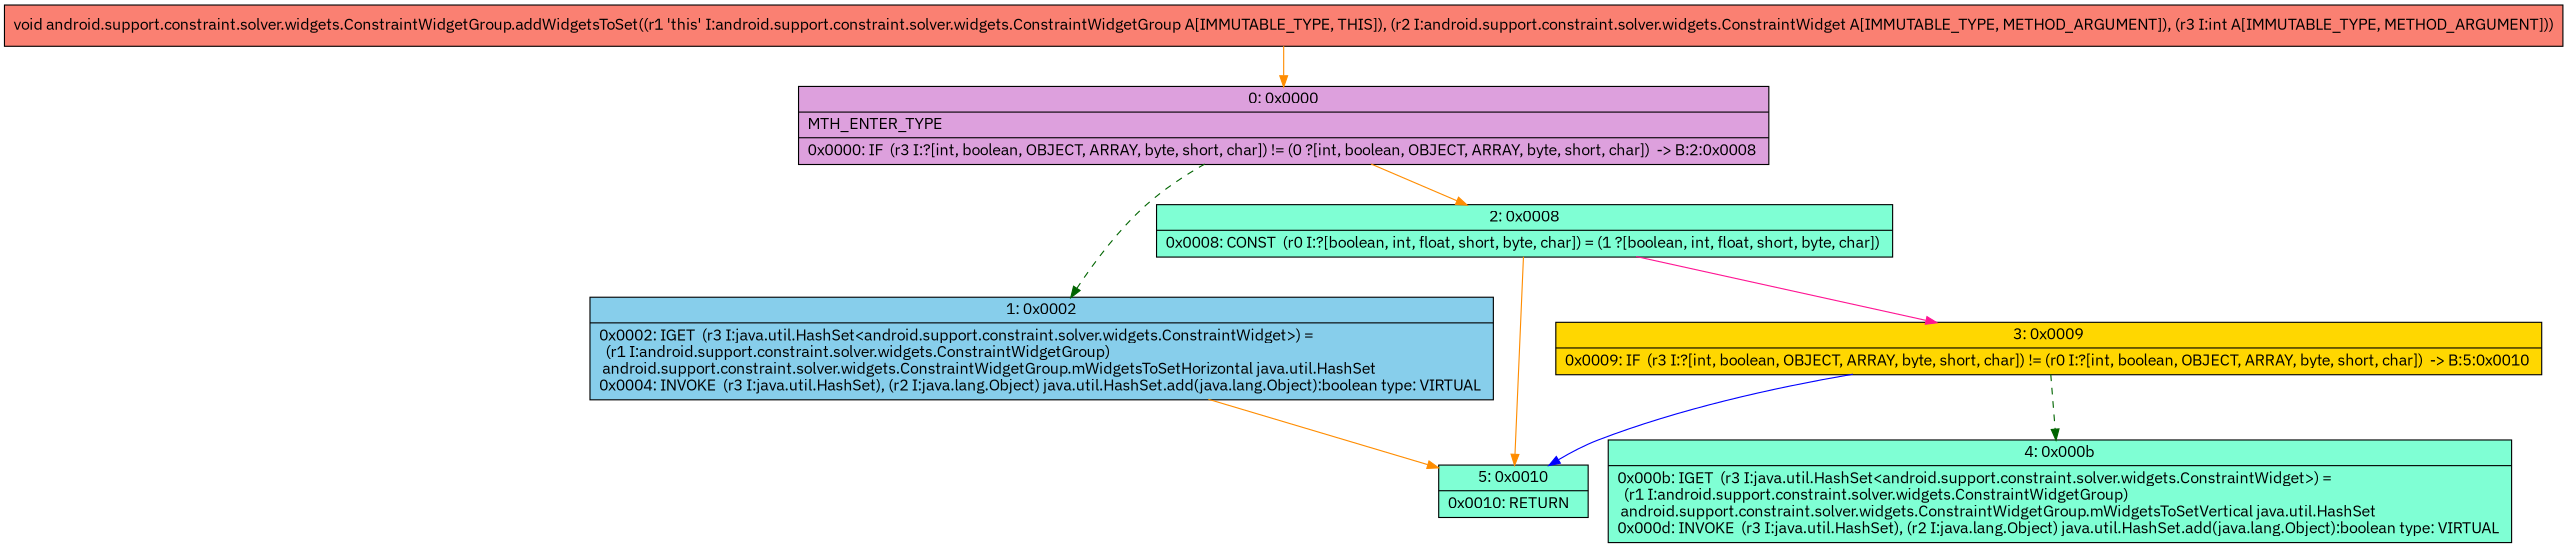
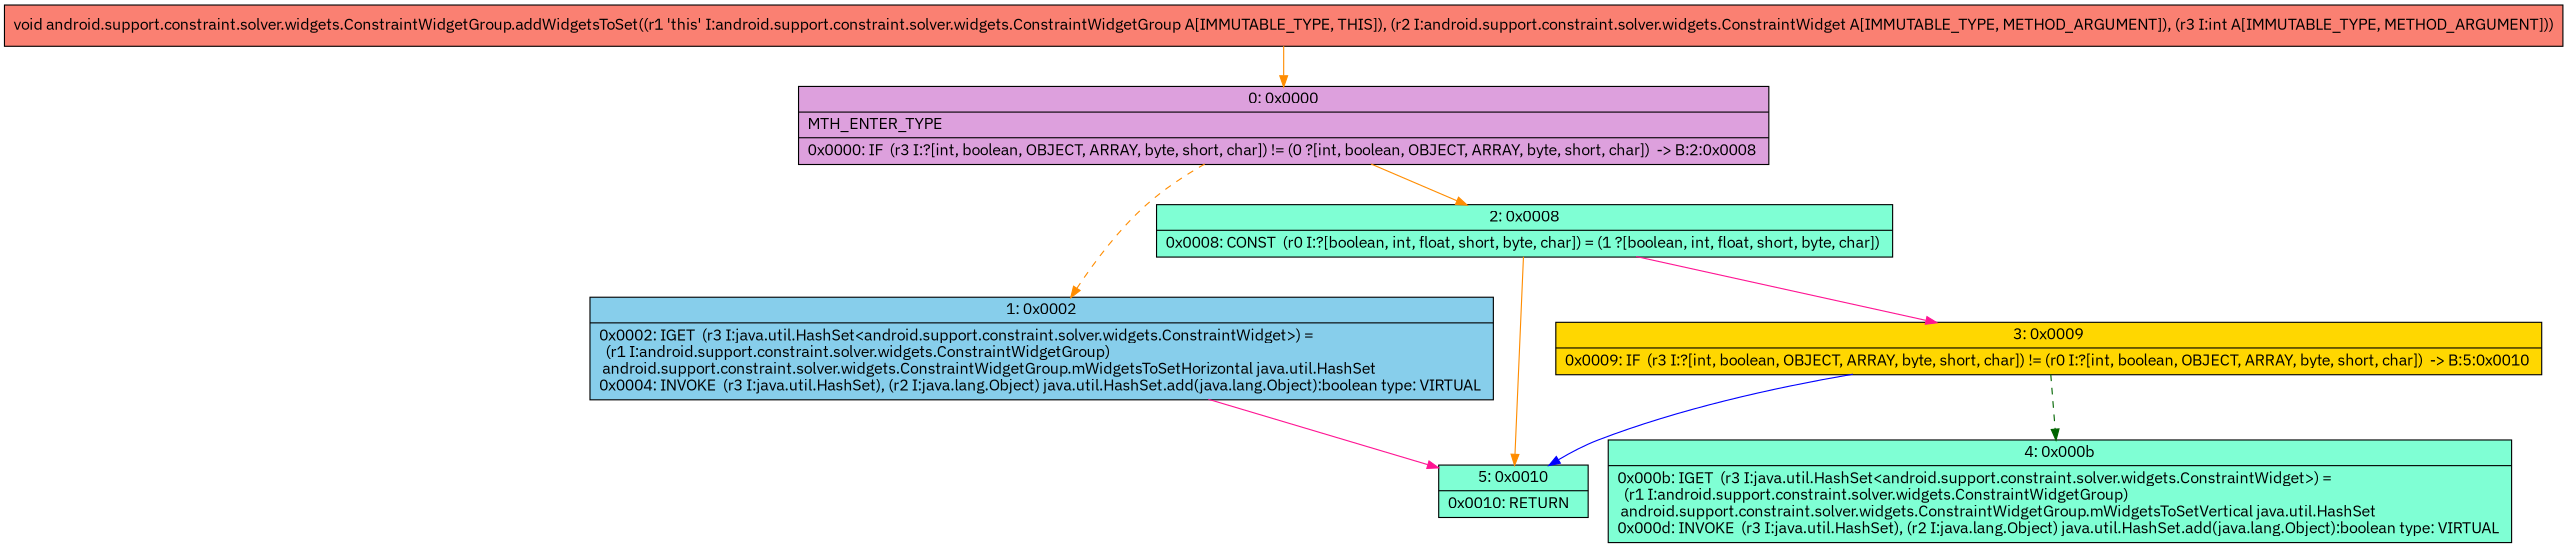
(1133, 218) -> (1133, 218)
(1318, 432) -> (1318, 432)
